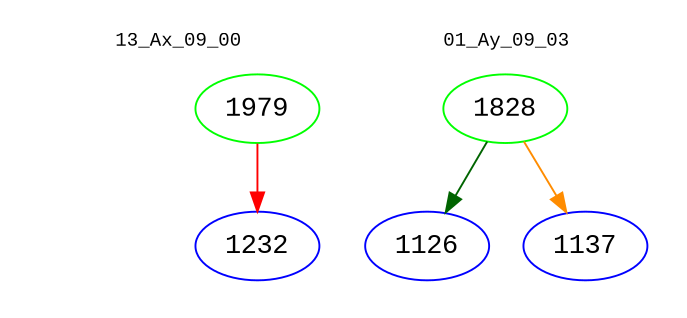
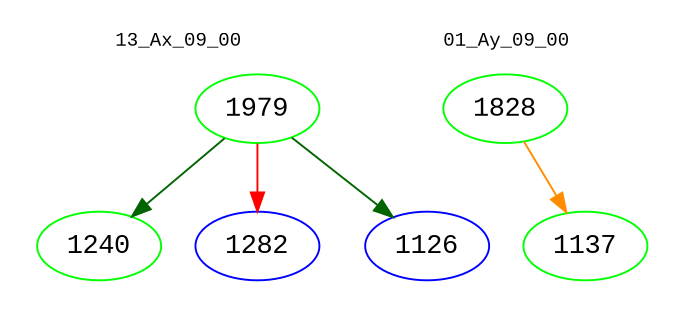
(507, 41) -> (507, 41)
(471, 169) -> (324, 163)
none -> (99, 246)
(257, 246) -> (257, 246)
(585, 246) -> (585, 246)
